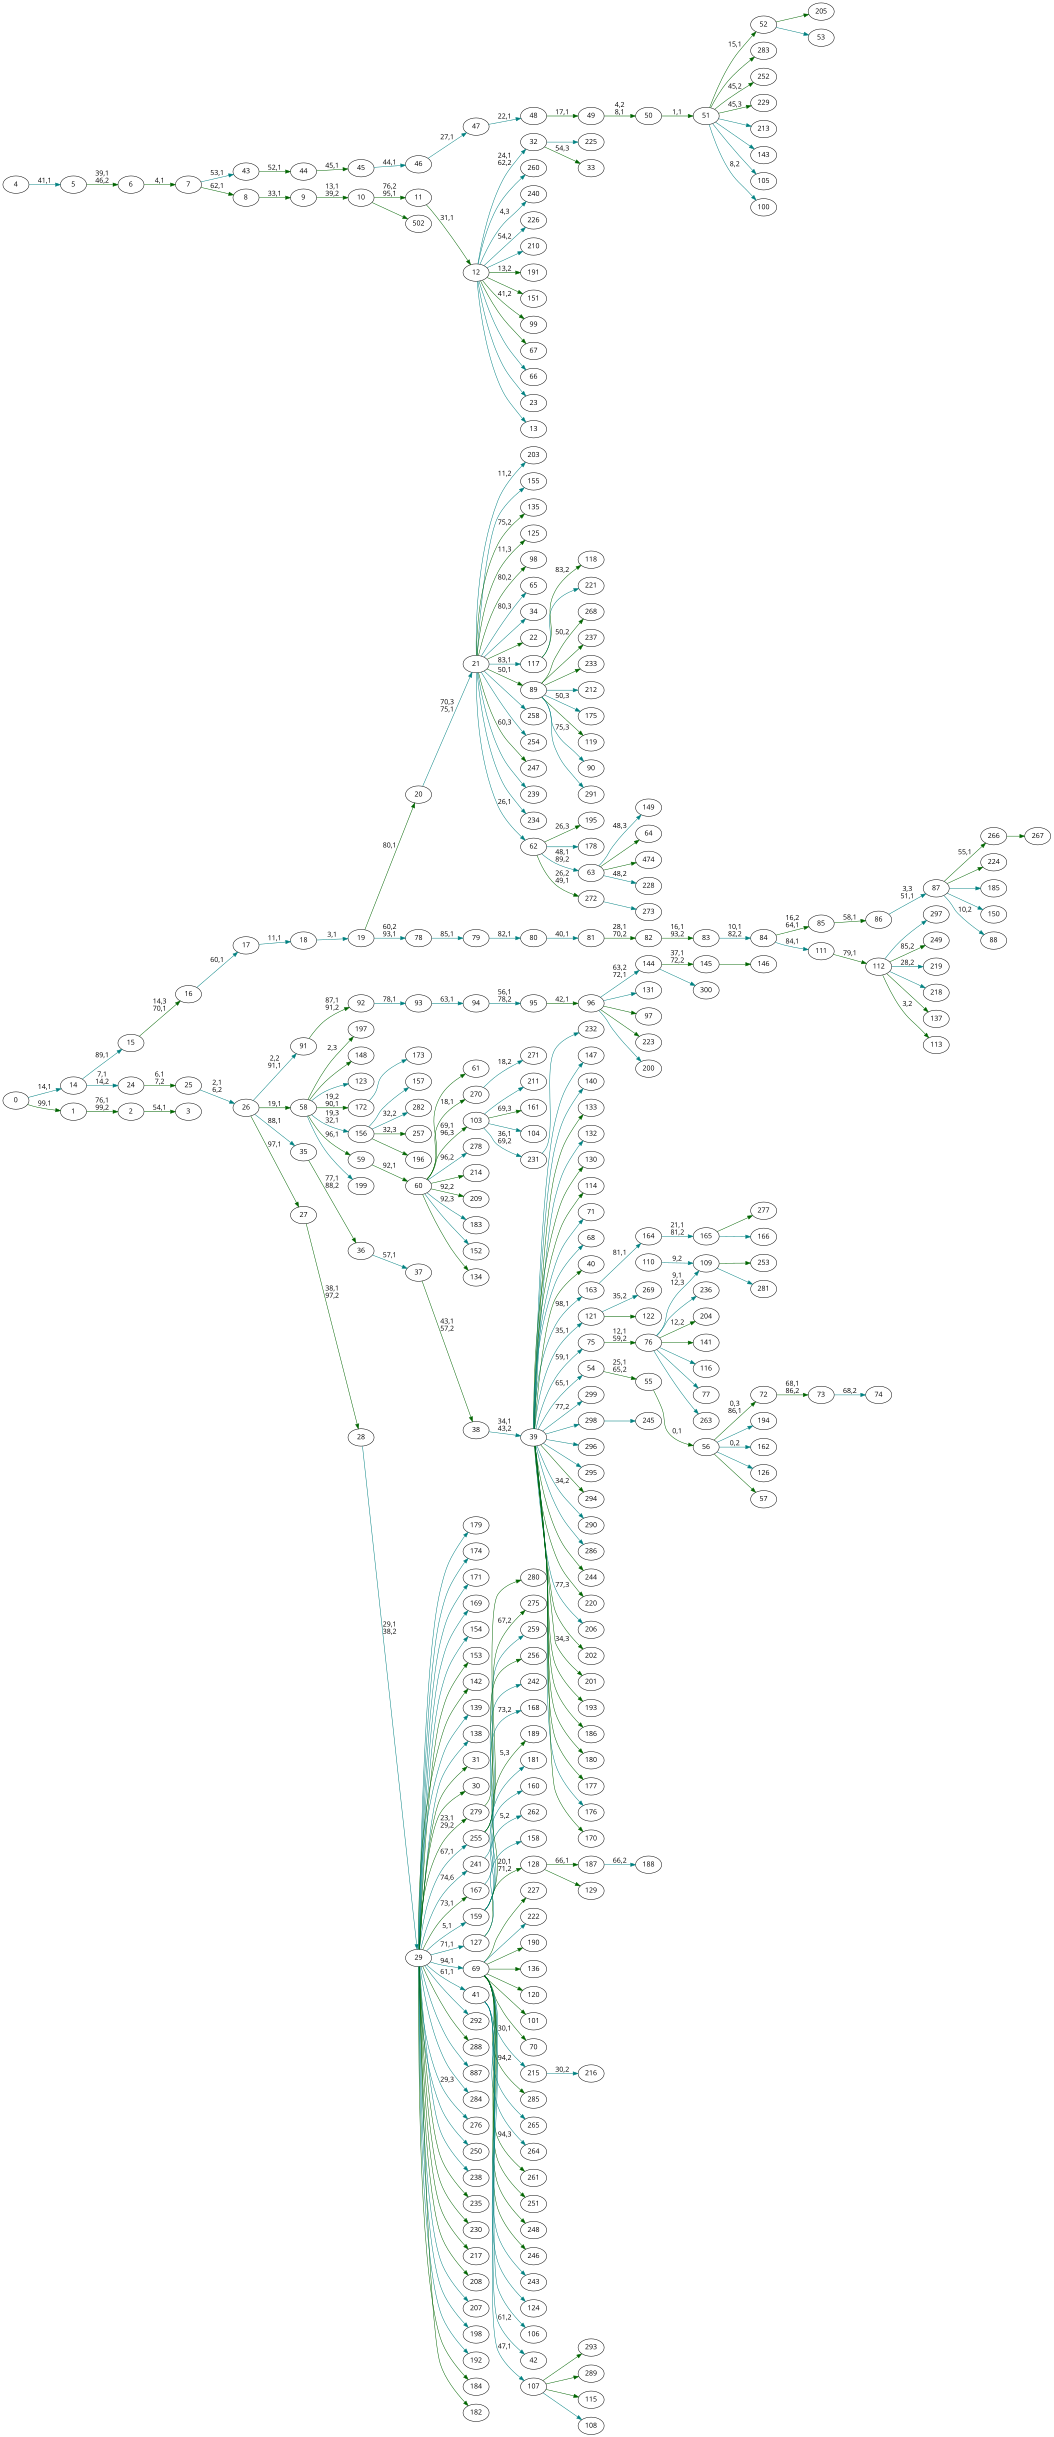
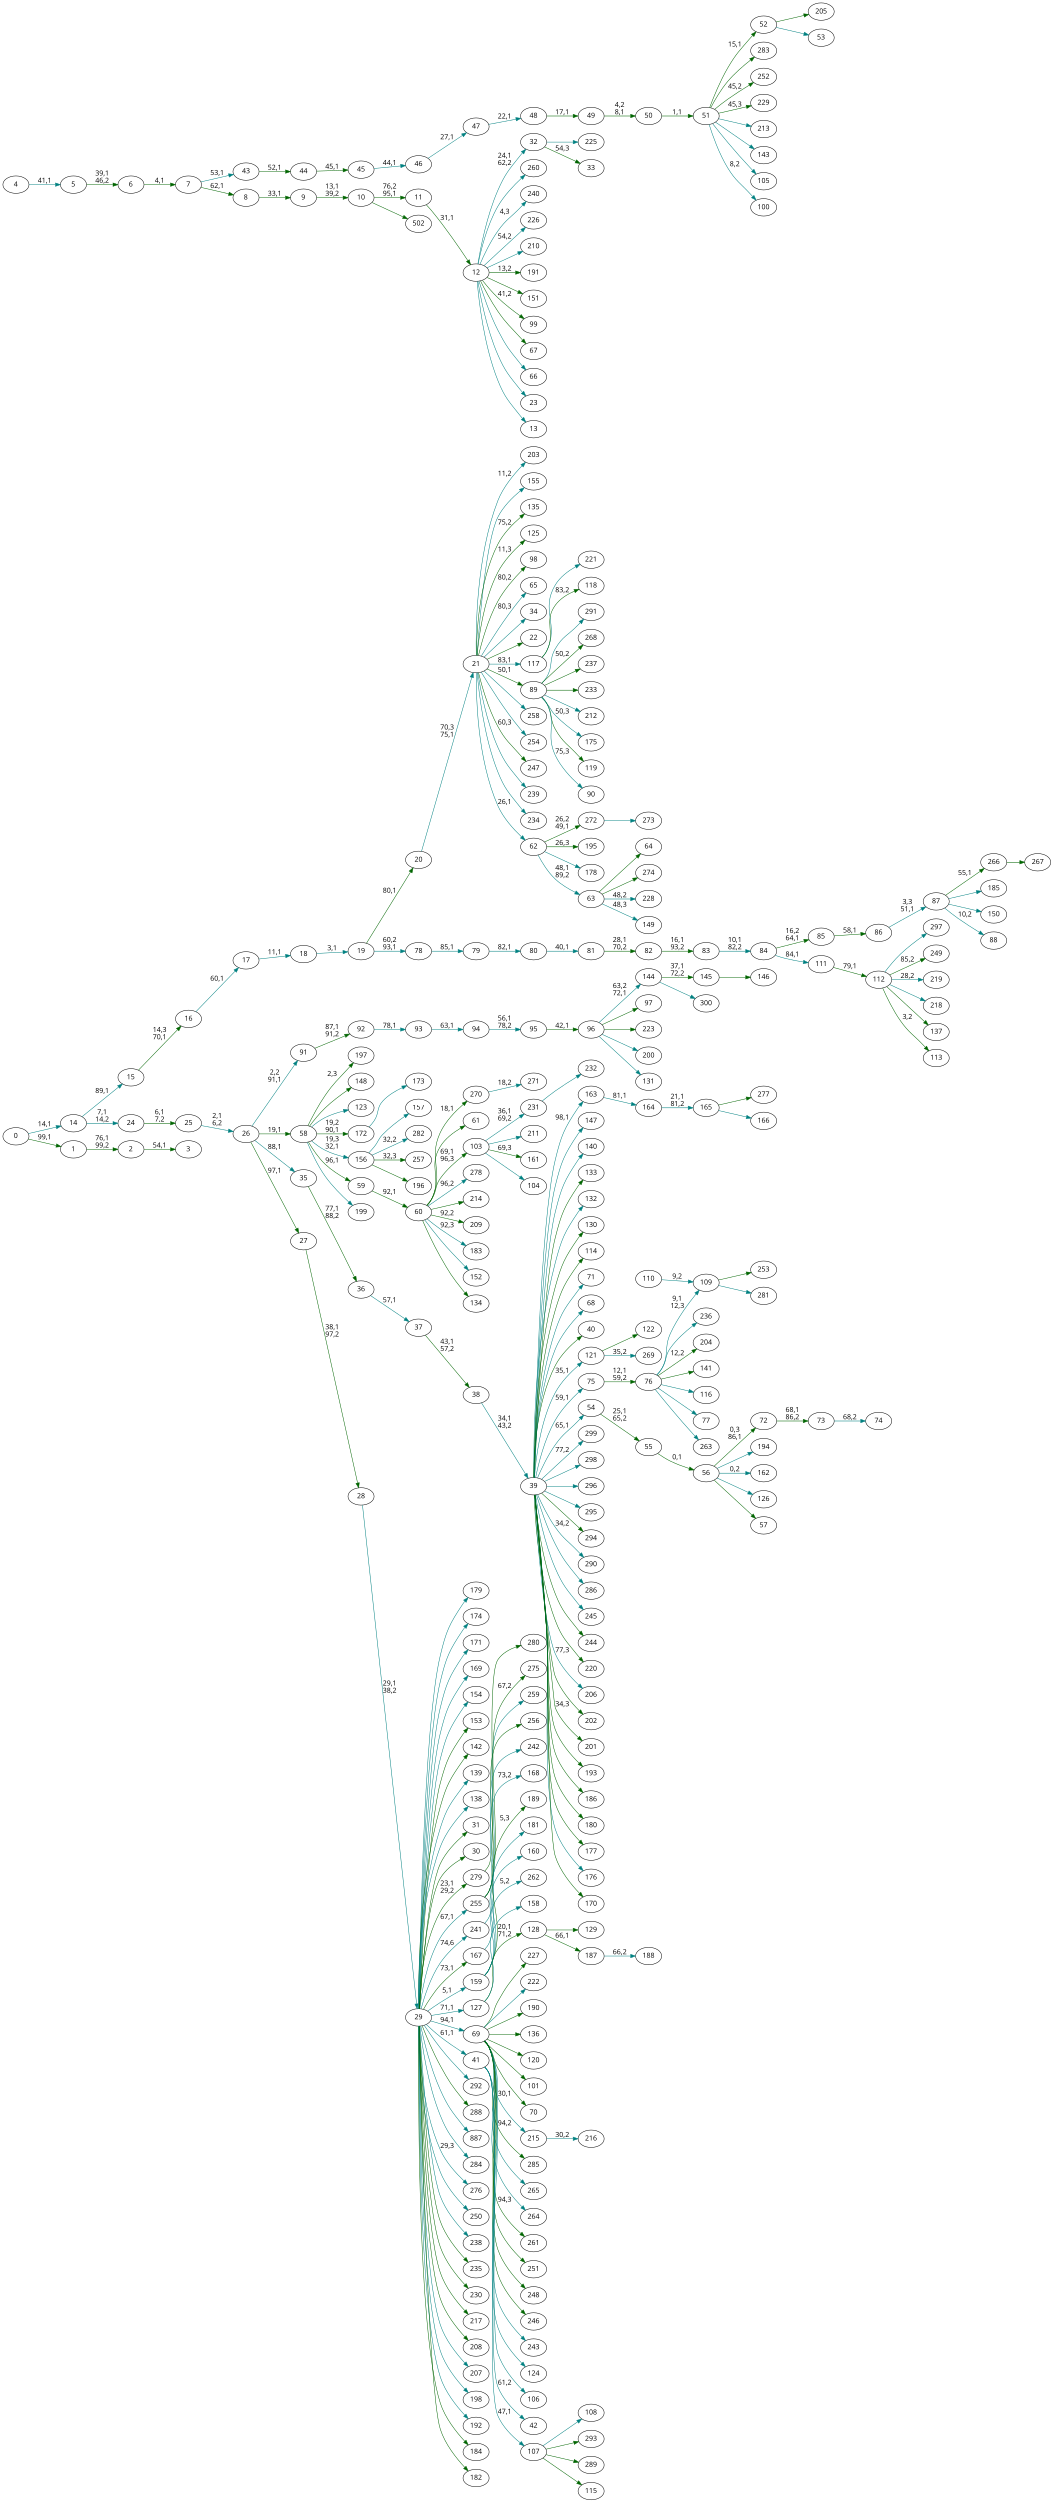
(649, 860) -> (649, 873)
(994, 862) -> none
(617, 1421) -> (550, 1554)
